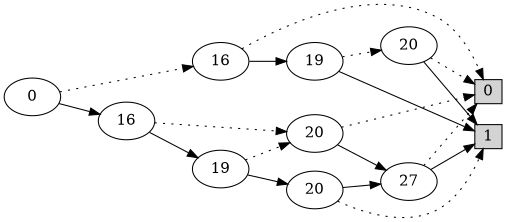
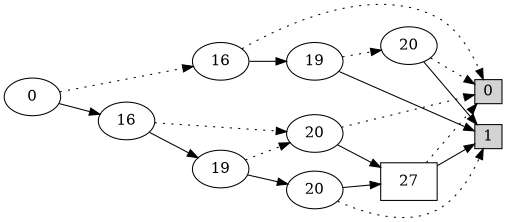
(409, 182) -> (409, 182)
